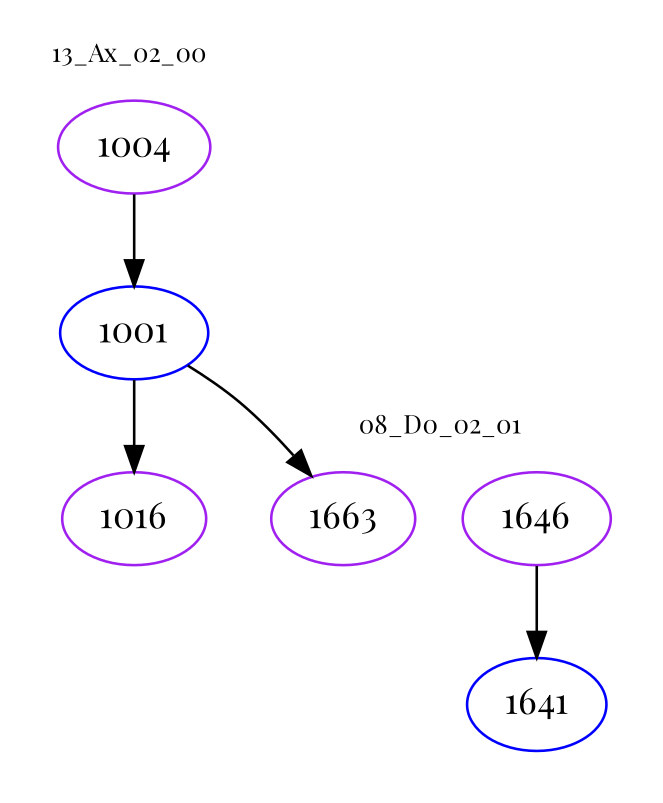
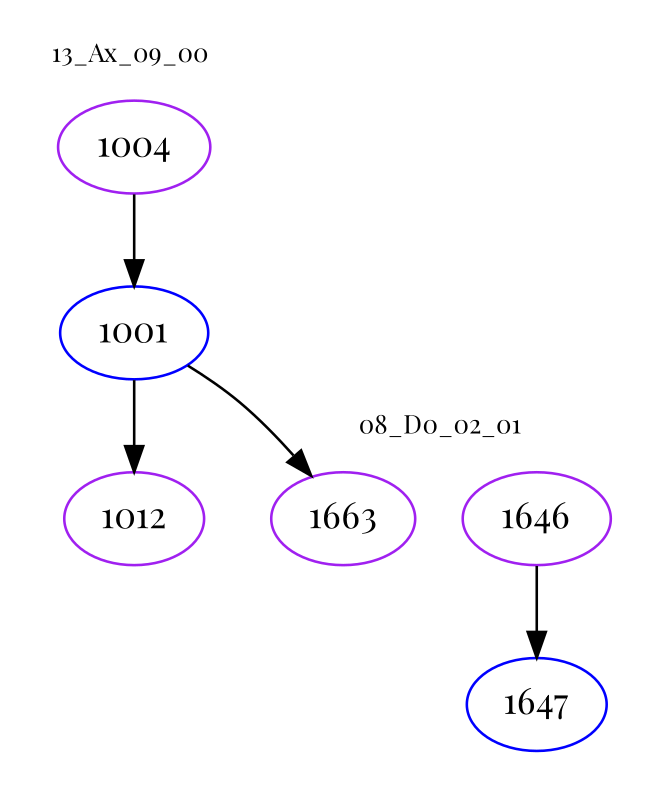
(130, 55) -> (130, 55)
(134, 519) -> (134, 519)
(537, 704) -> (537, 704)
